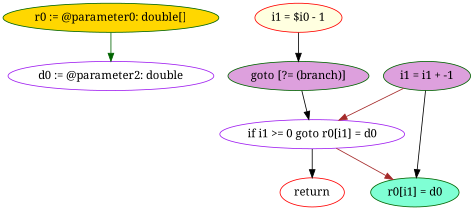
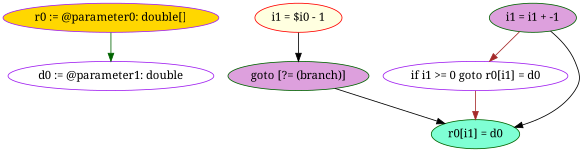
(111, 18) -> (111, 18)
(111, 76) -> (111, 76)
(304, 101) -> (386, 105)
(312, 192) -> none
